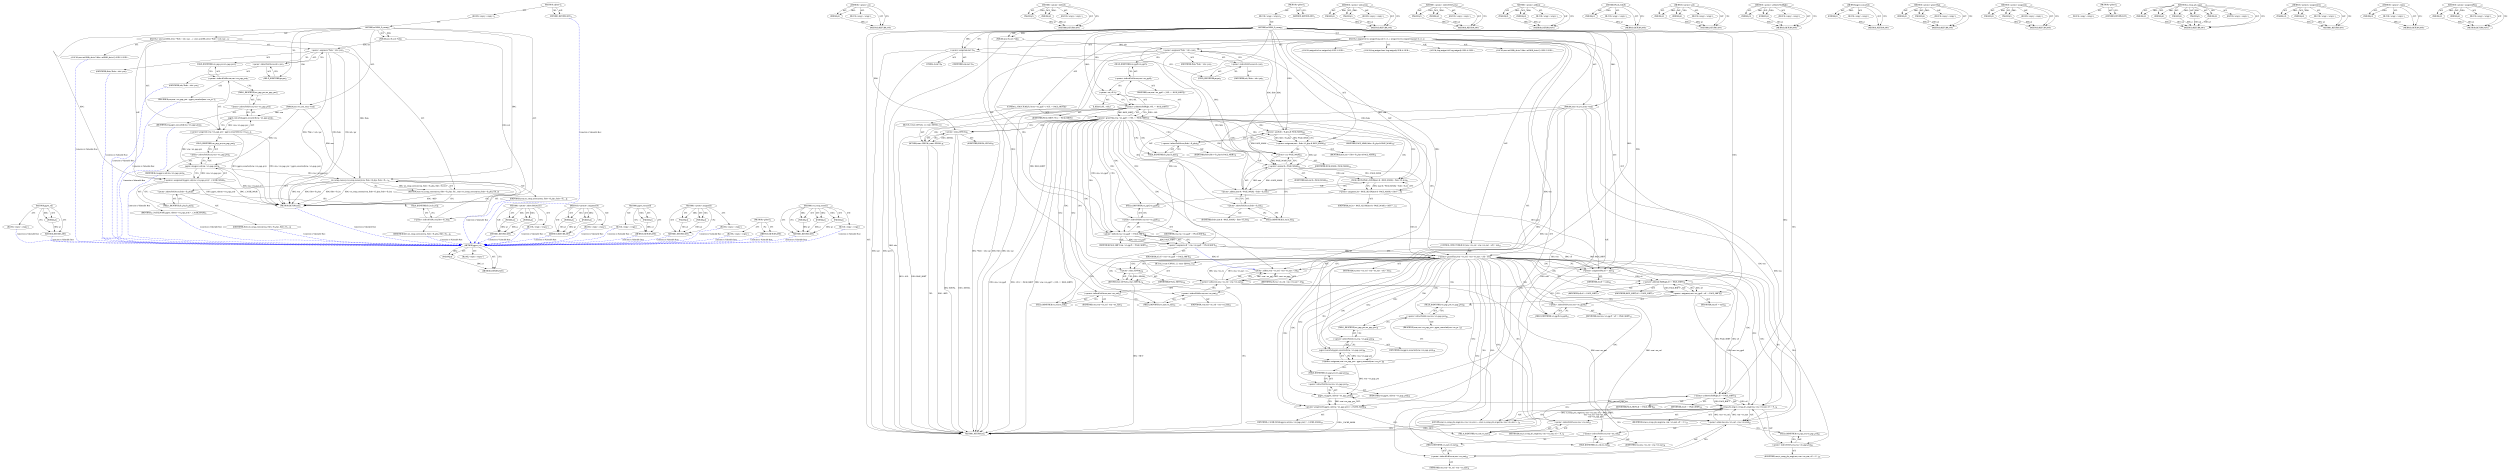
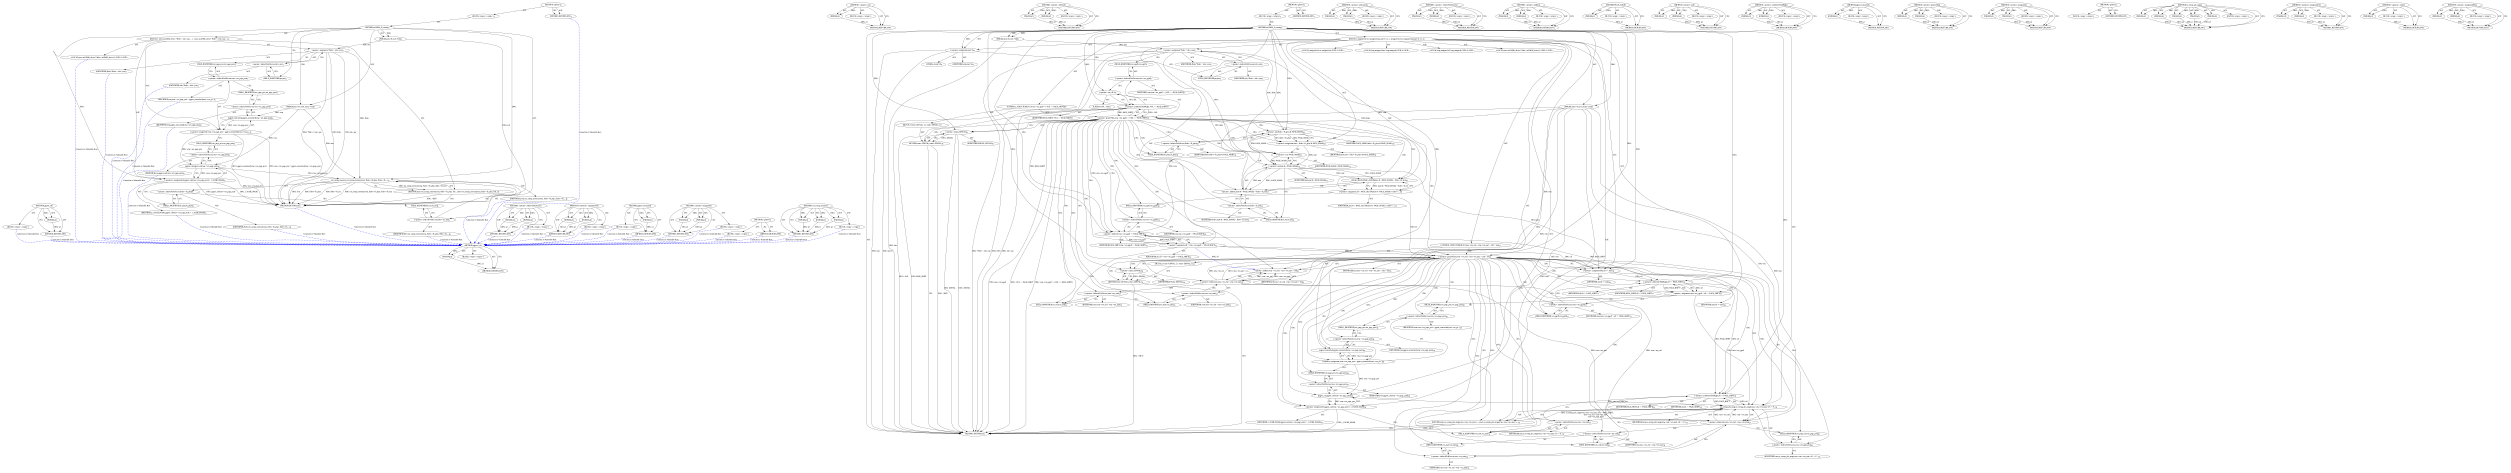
(1705, 299) -> (1687, 276)
